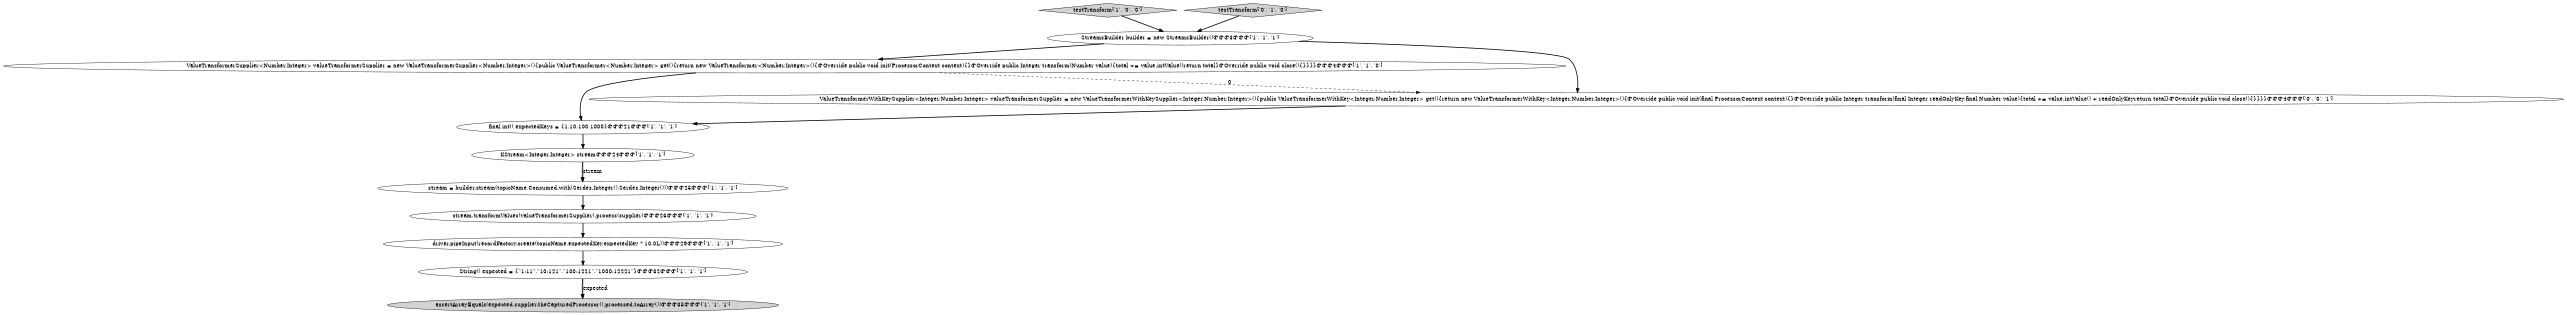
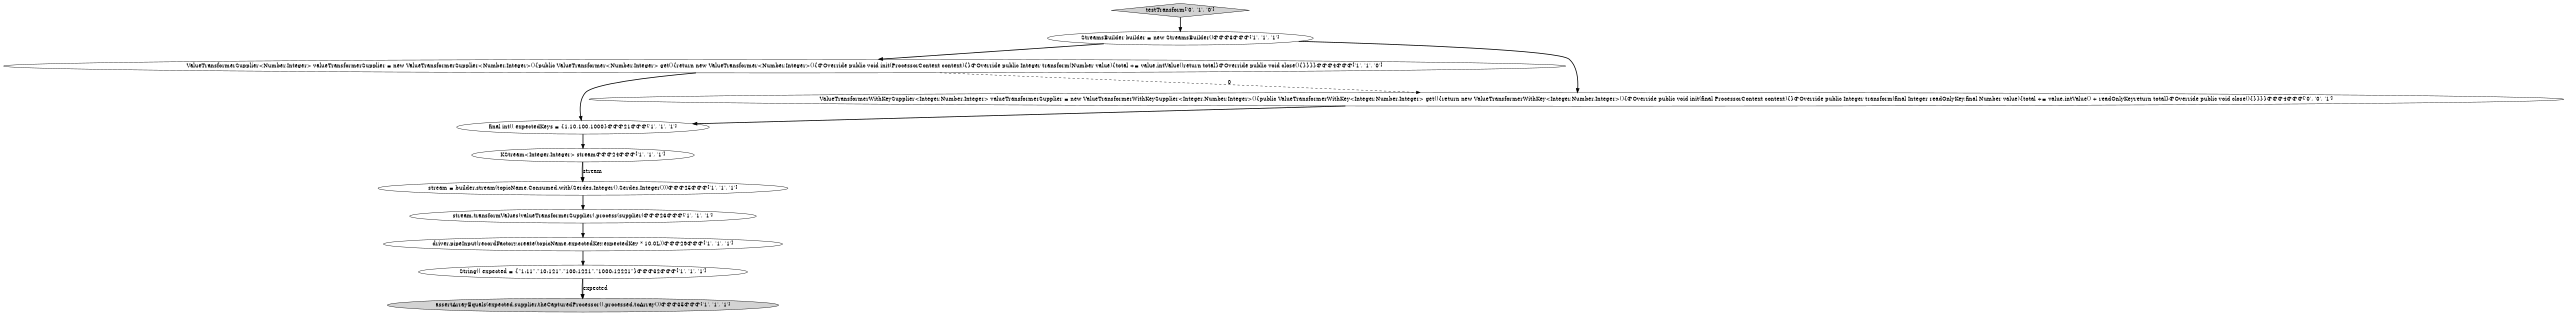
(1108, 10) -> none
